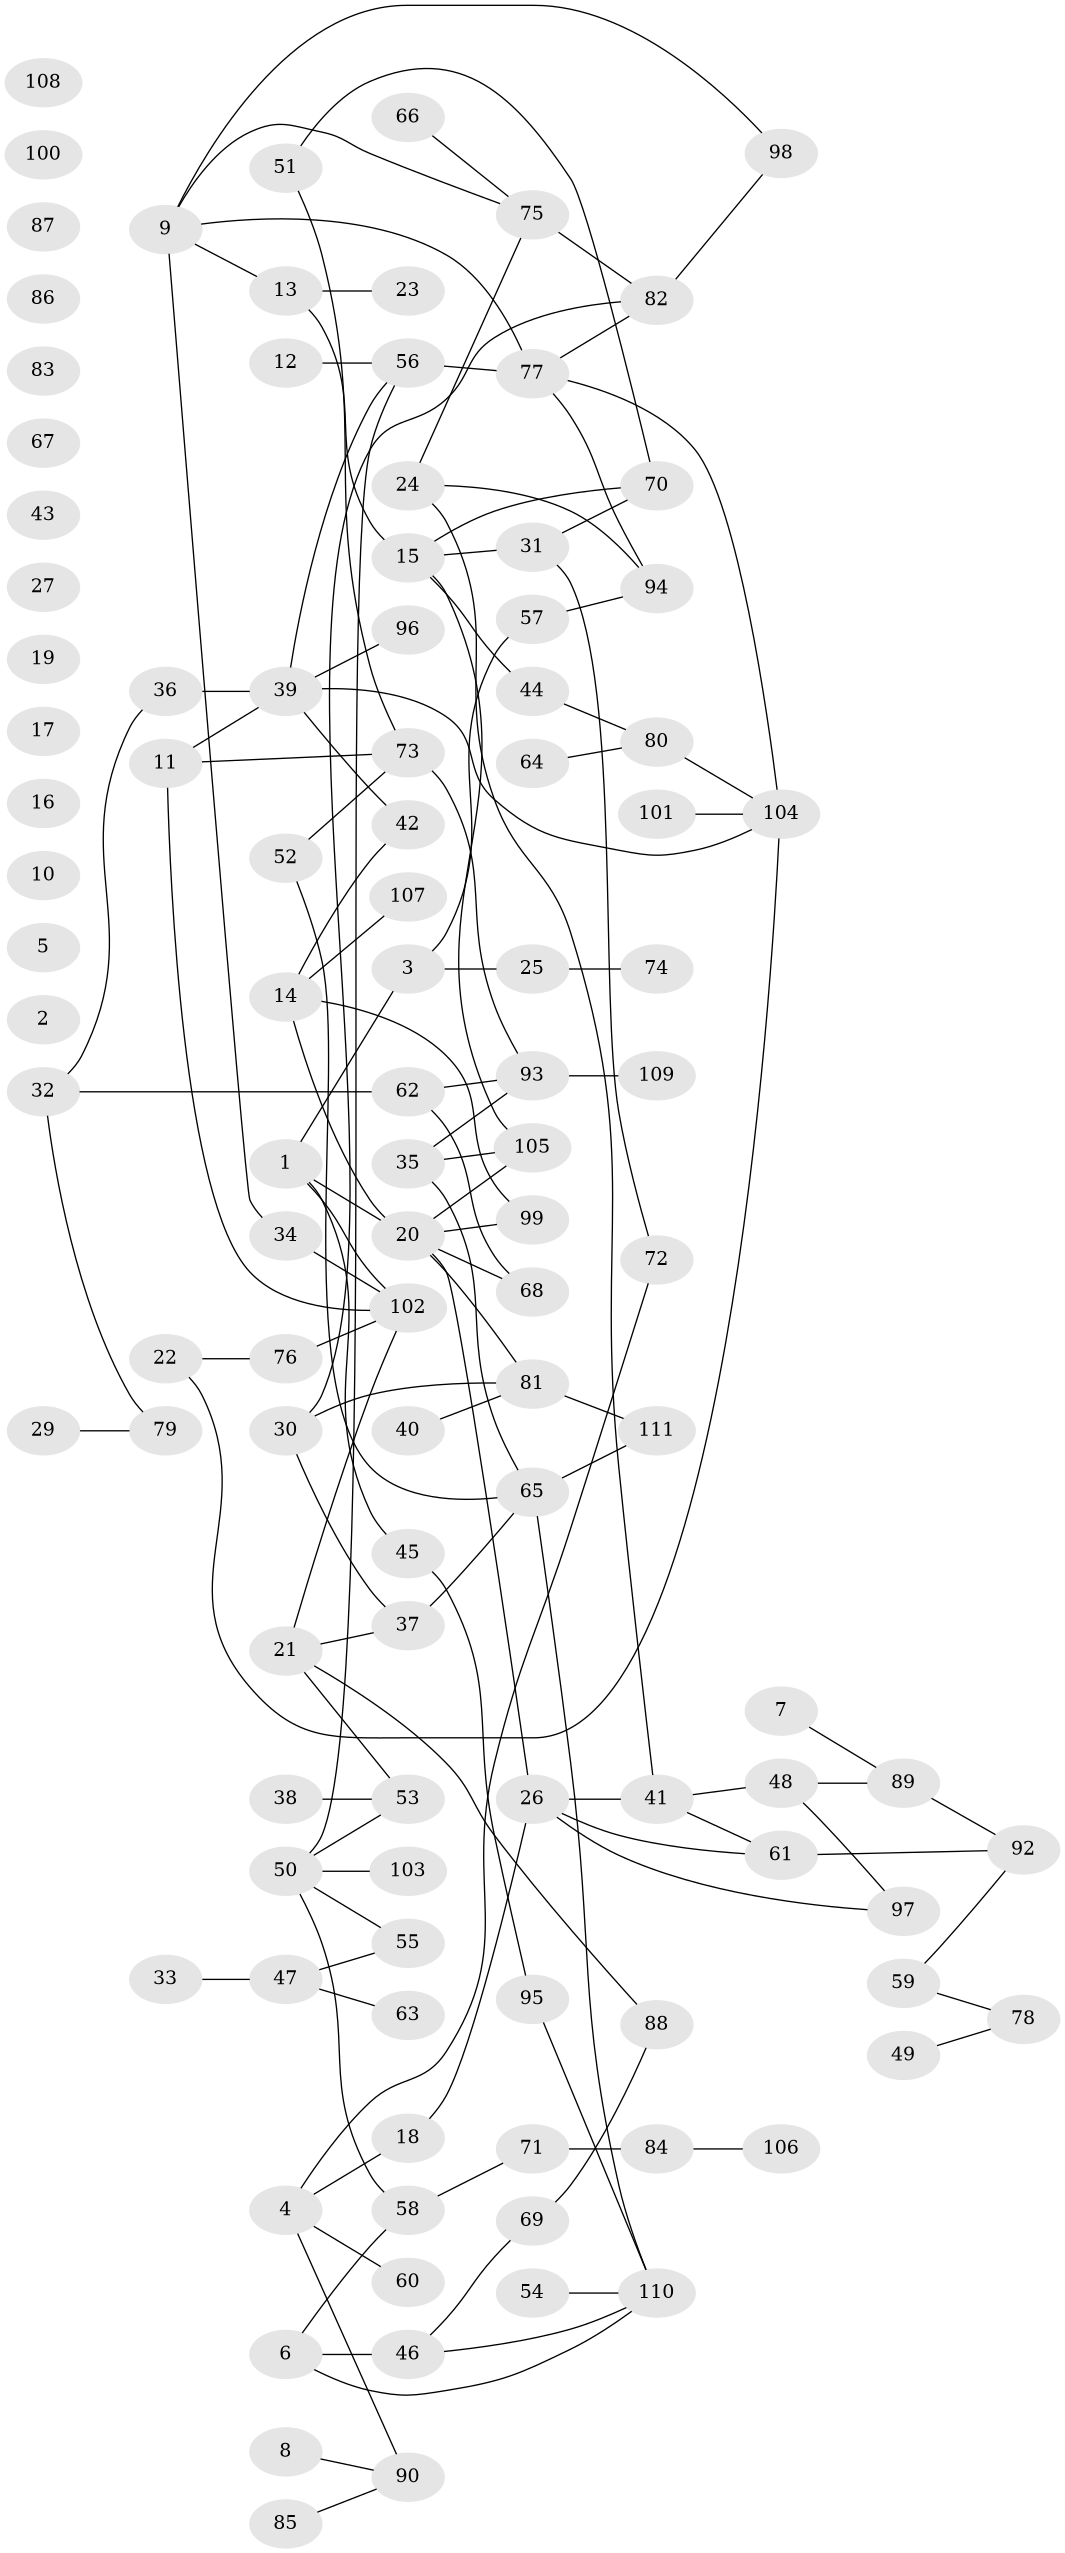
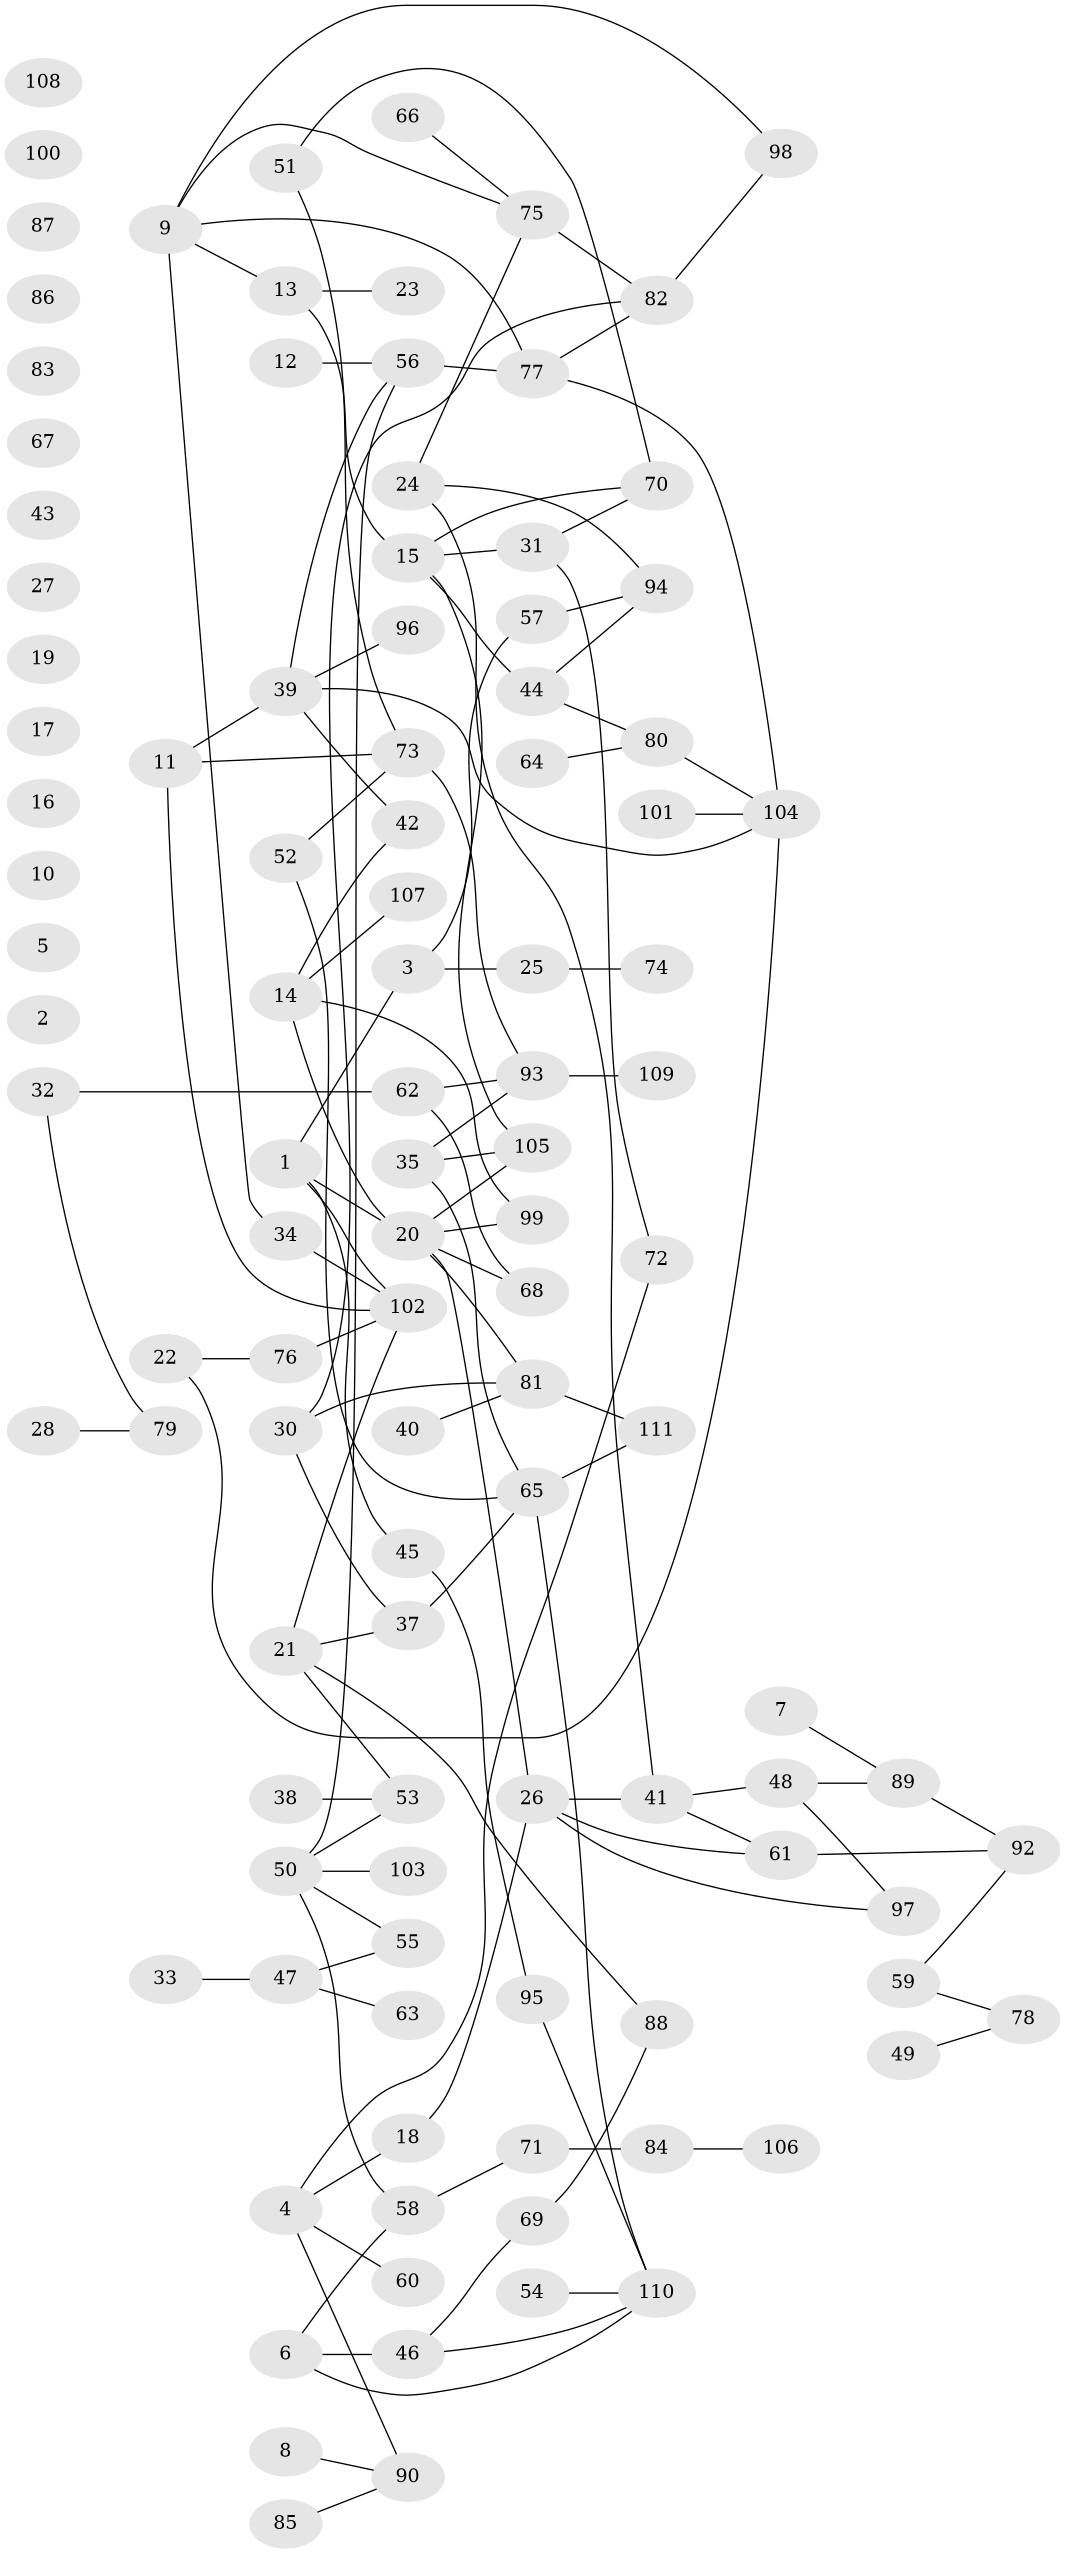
(600, 478) -> (597, 638)
(166, 691) -> none
(44, 1431) -> (44, 1431)
